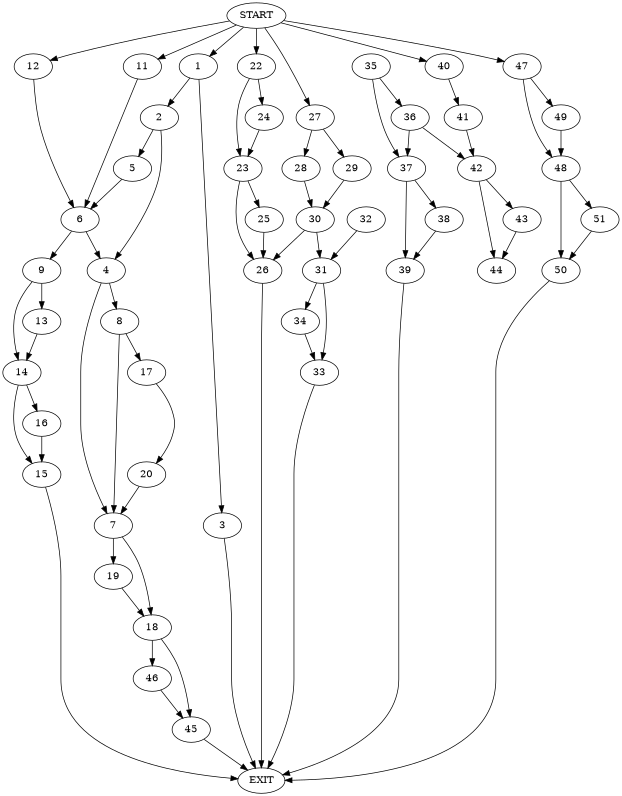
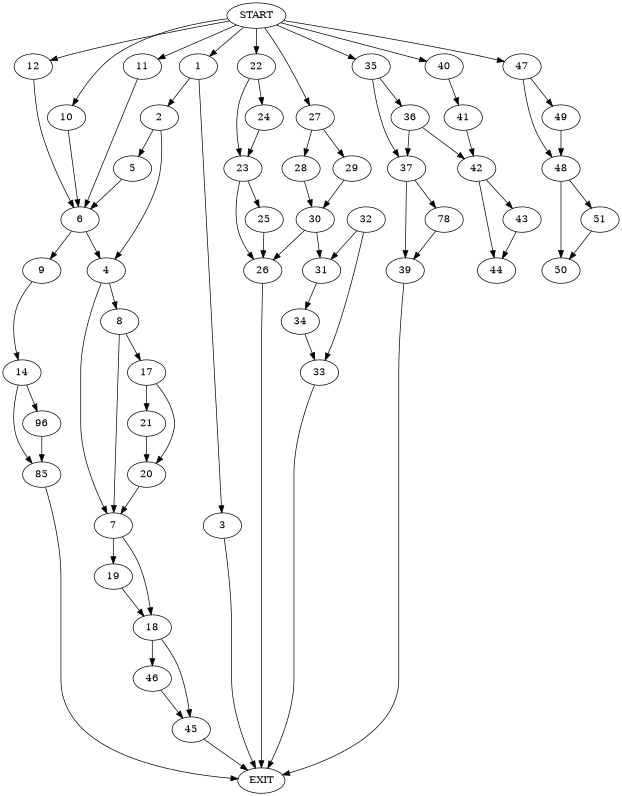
none -> (313, 41)
none -> (67, 118)
(444, 220) -> (444, 220)
(326, 318) -> (348, 294)
(42, 322) -> none
(42, 424) -> (42, 424)
none -> (147, 424)
(42, 475) -> (42, 475)
(496, 596) -> none
